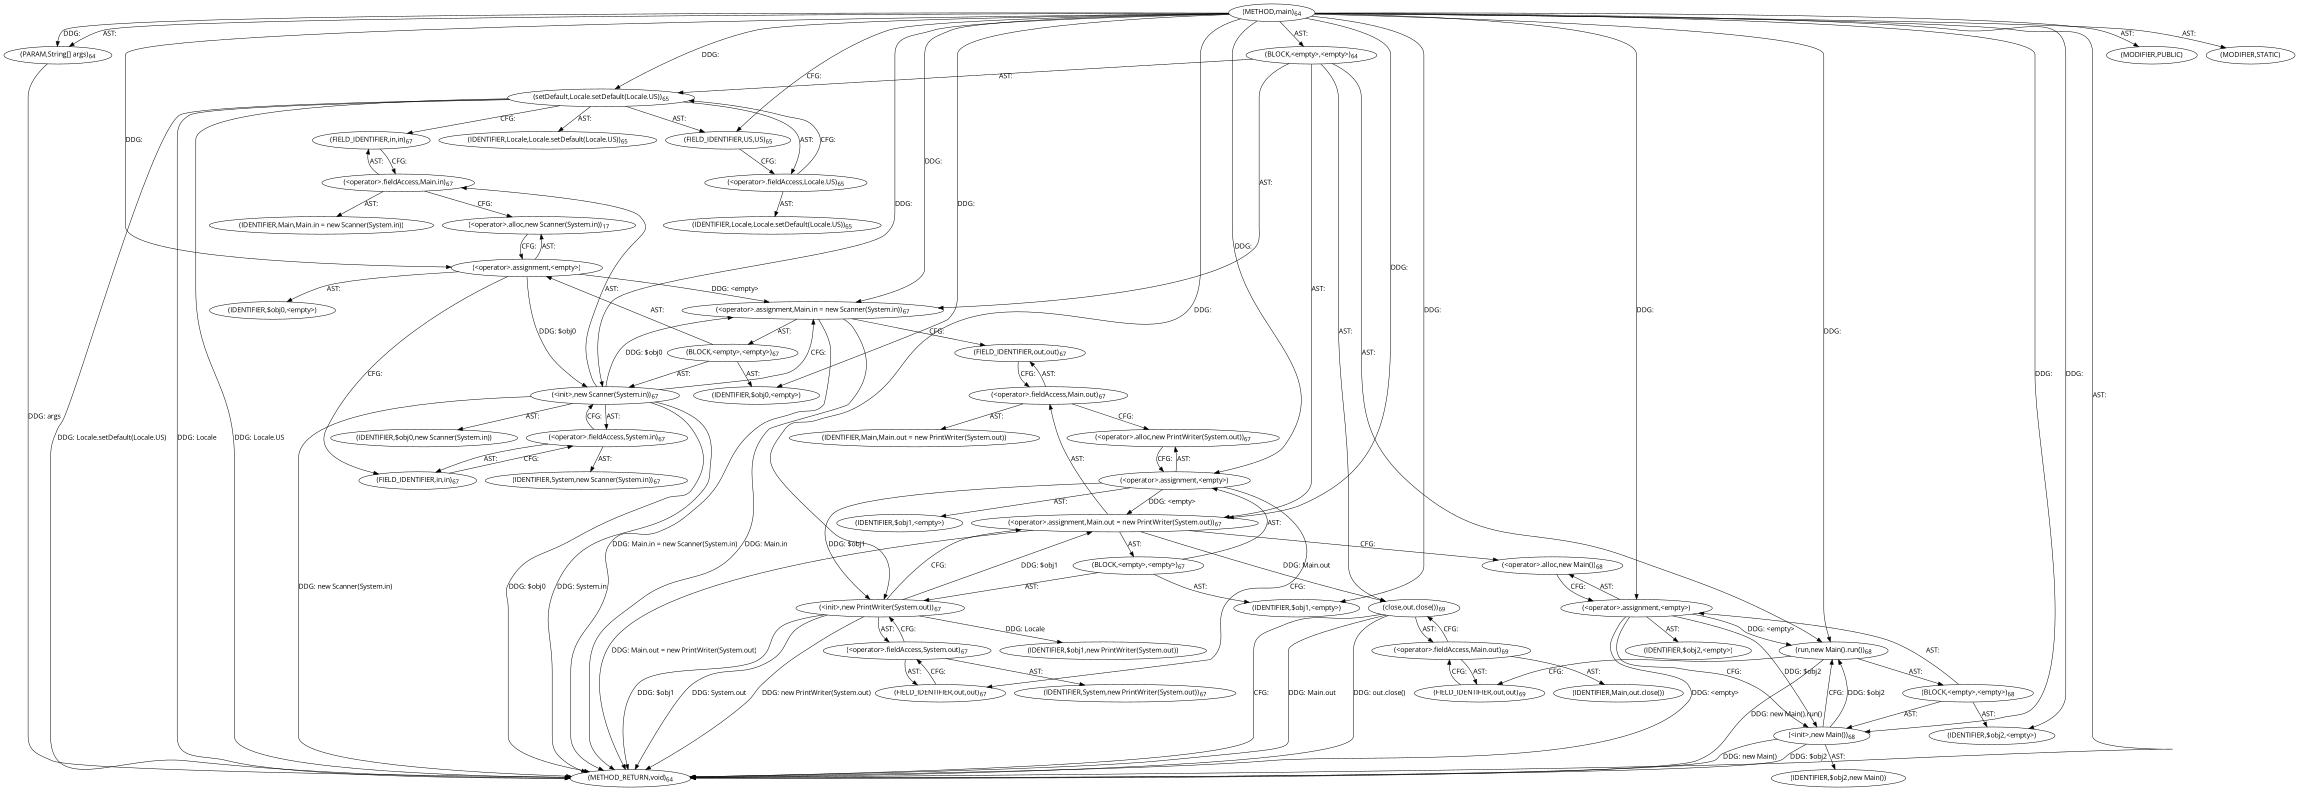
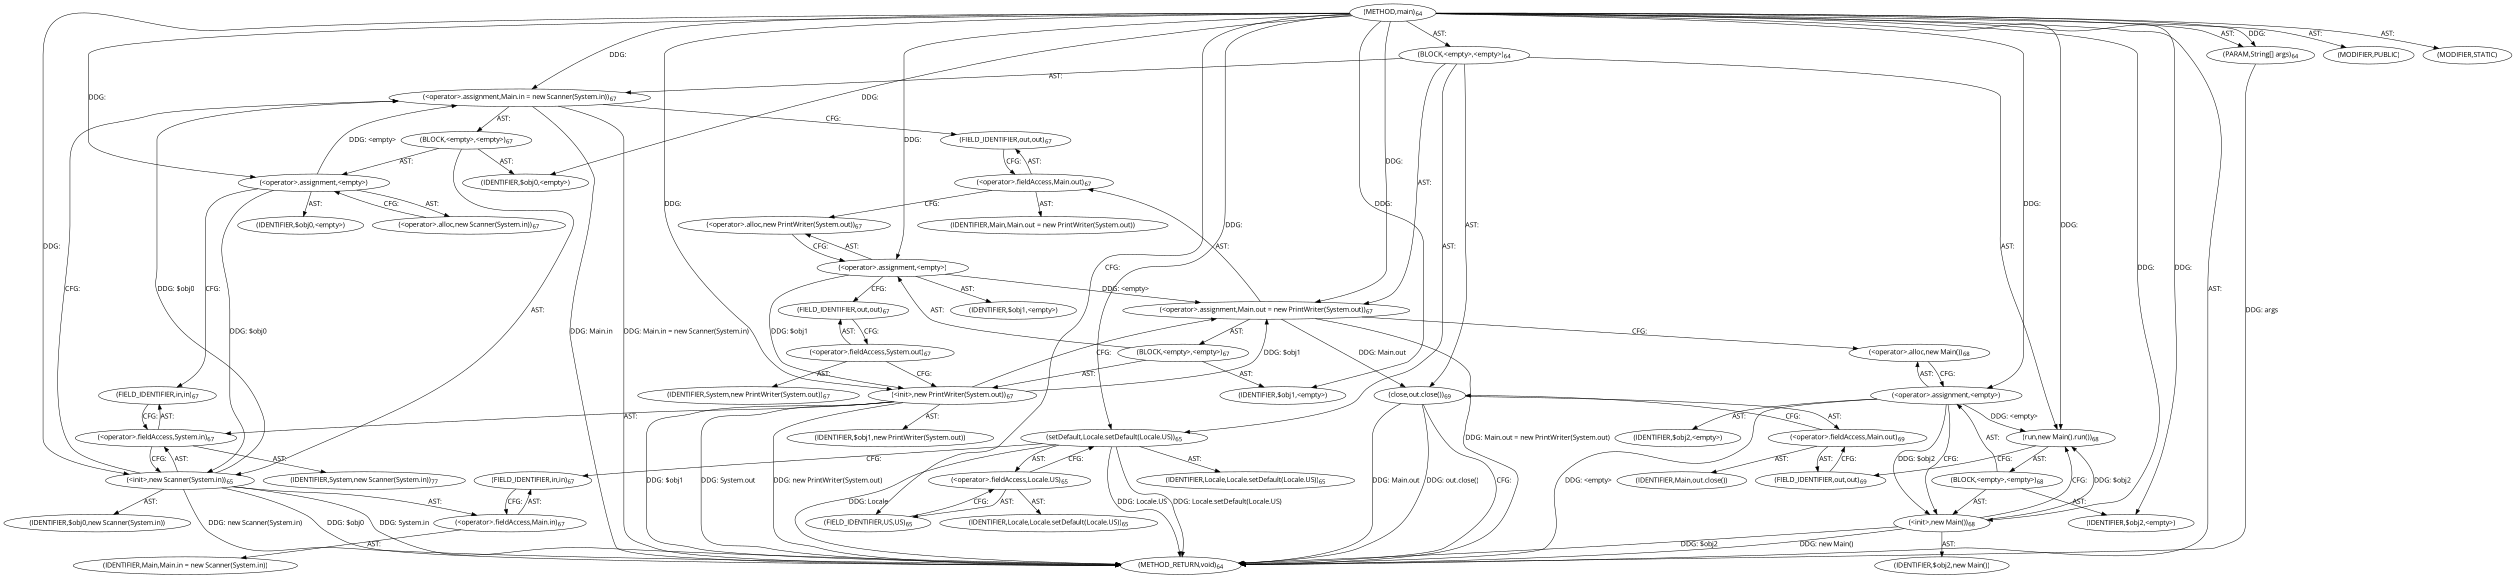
(663, 118) -> (966, 510)
(466, 203) -> none
(606, 225) -> (536, 225)
(655, 395) -> (230, 480)
(657, 480) -> (435, 480)
(879, 629) -> (562, 416)
(1025, 629) -> (933, 417)
(1278, 776) -> none
